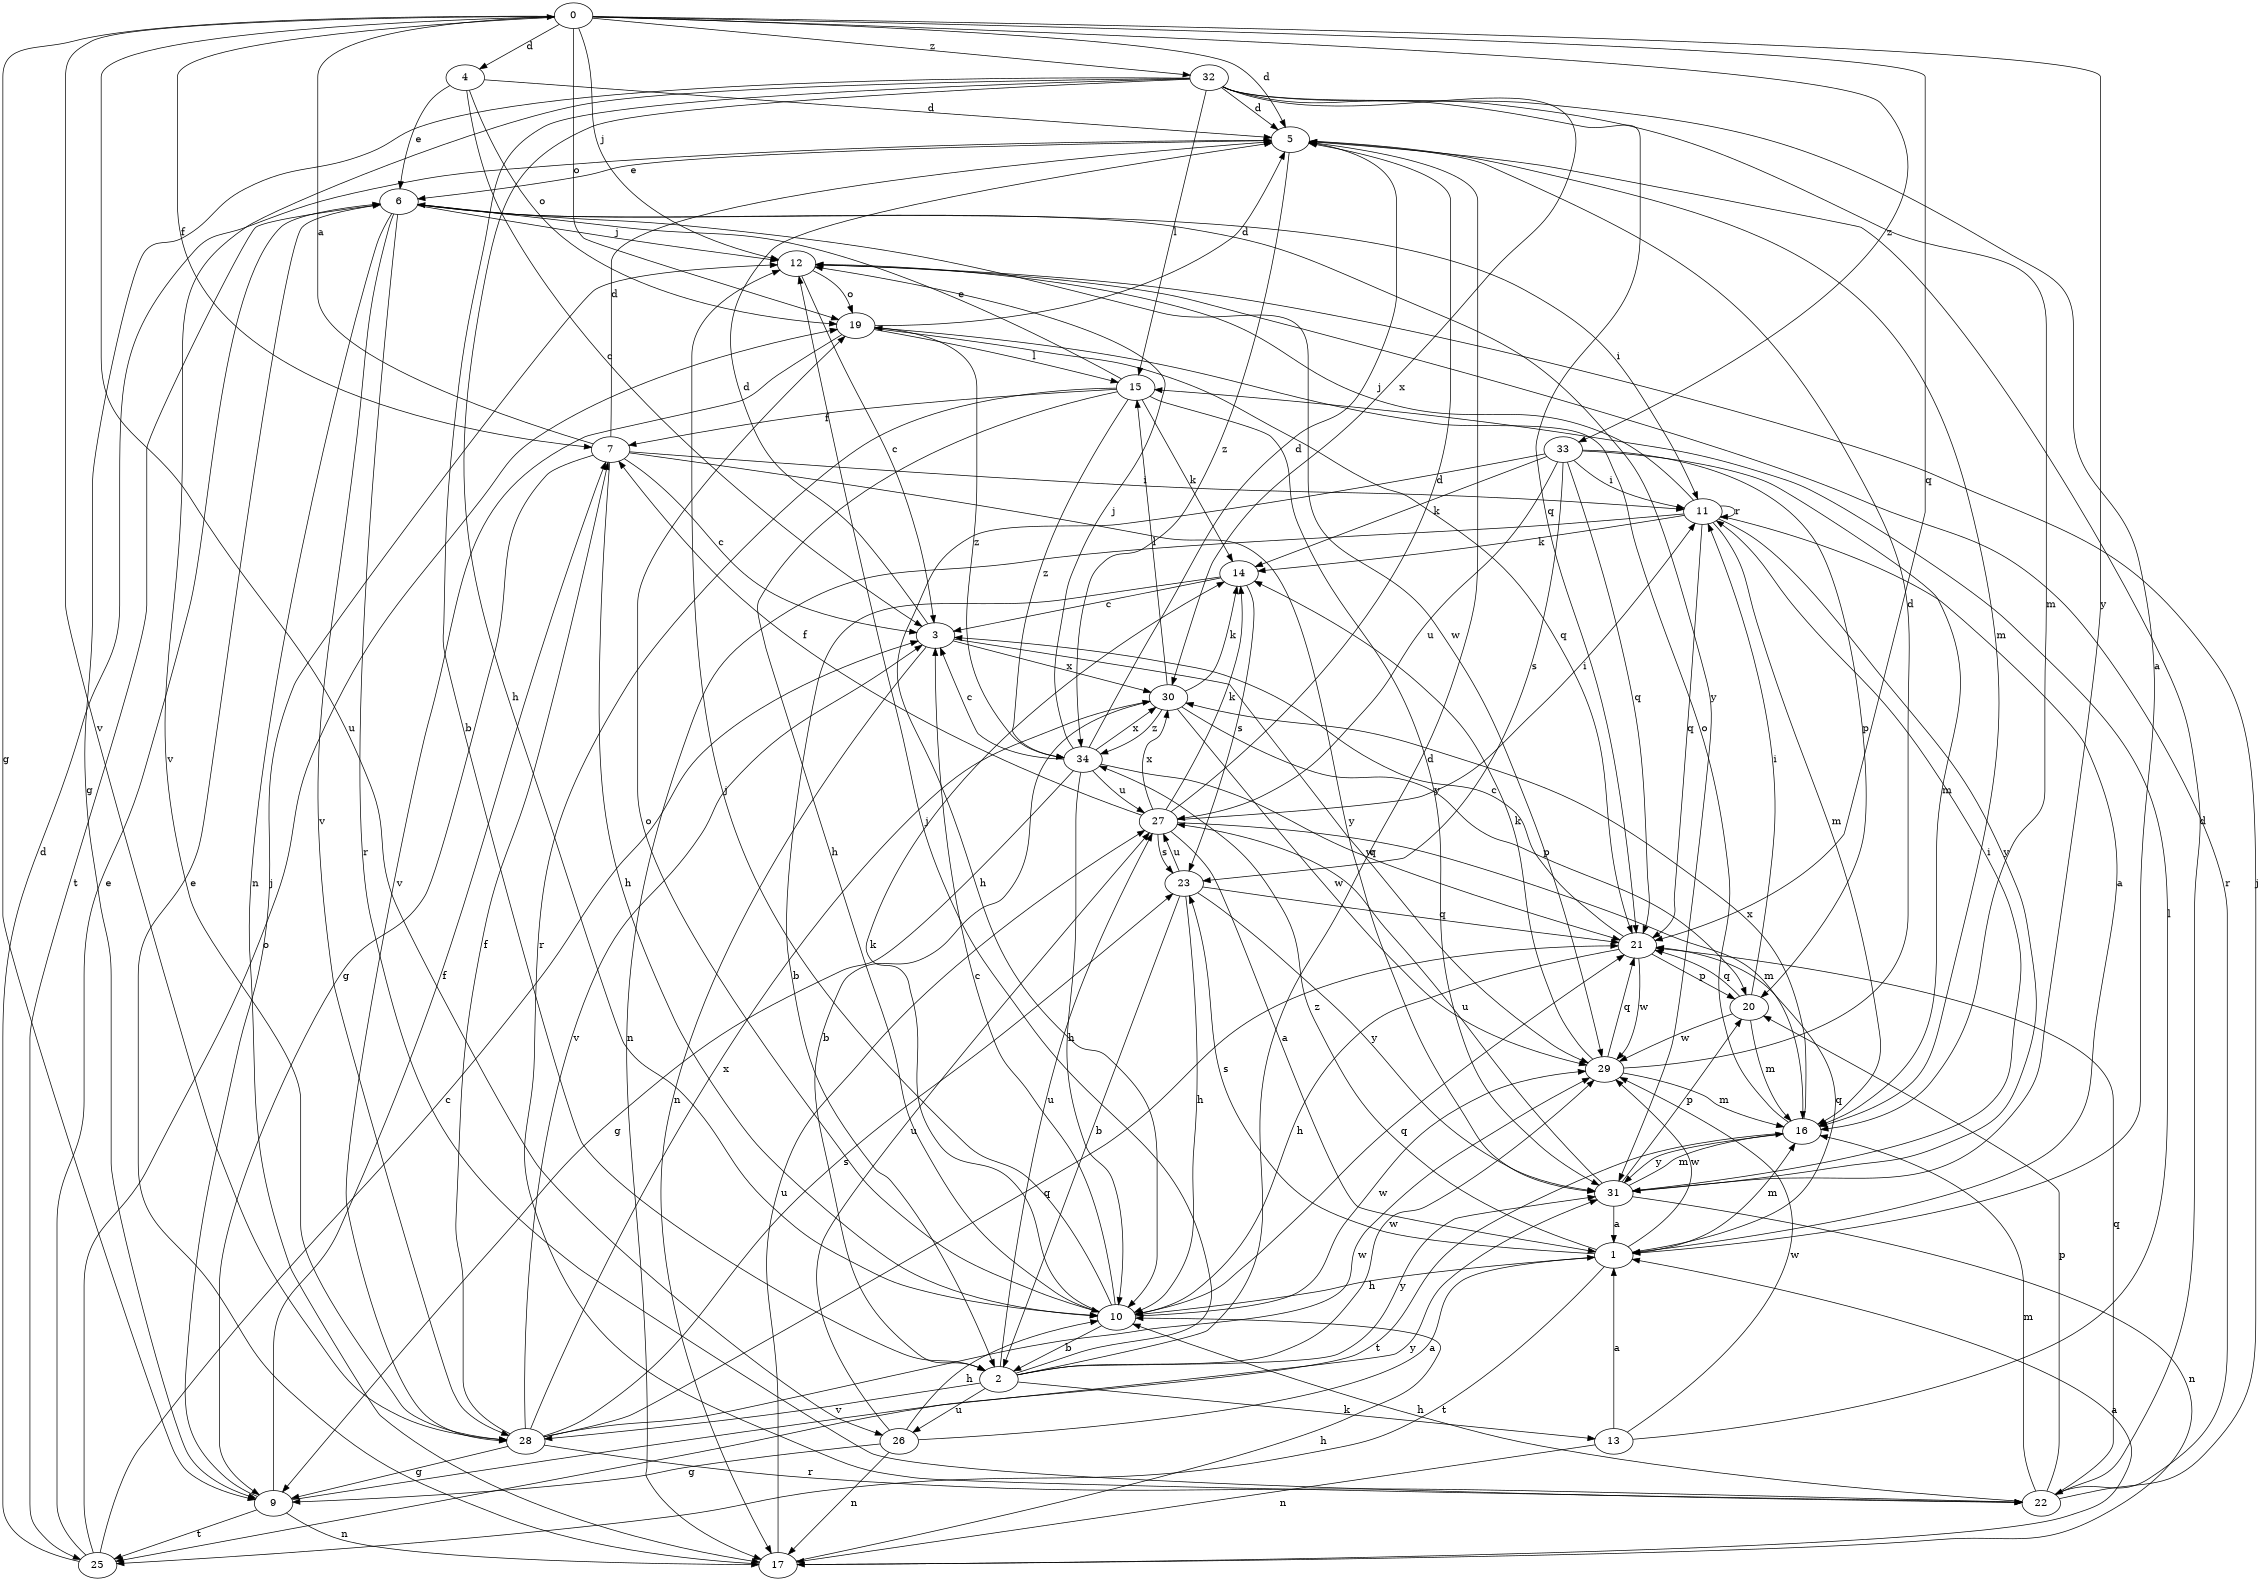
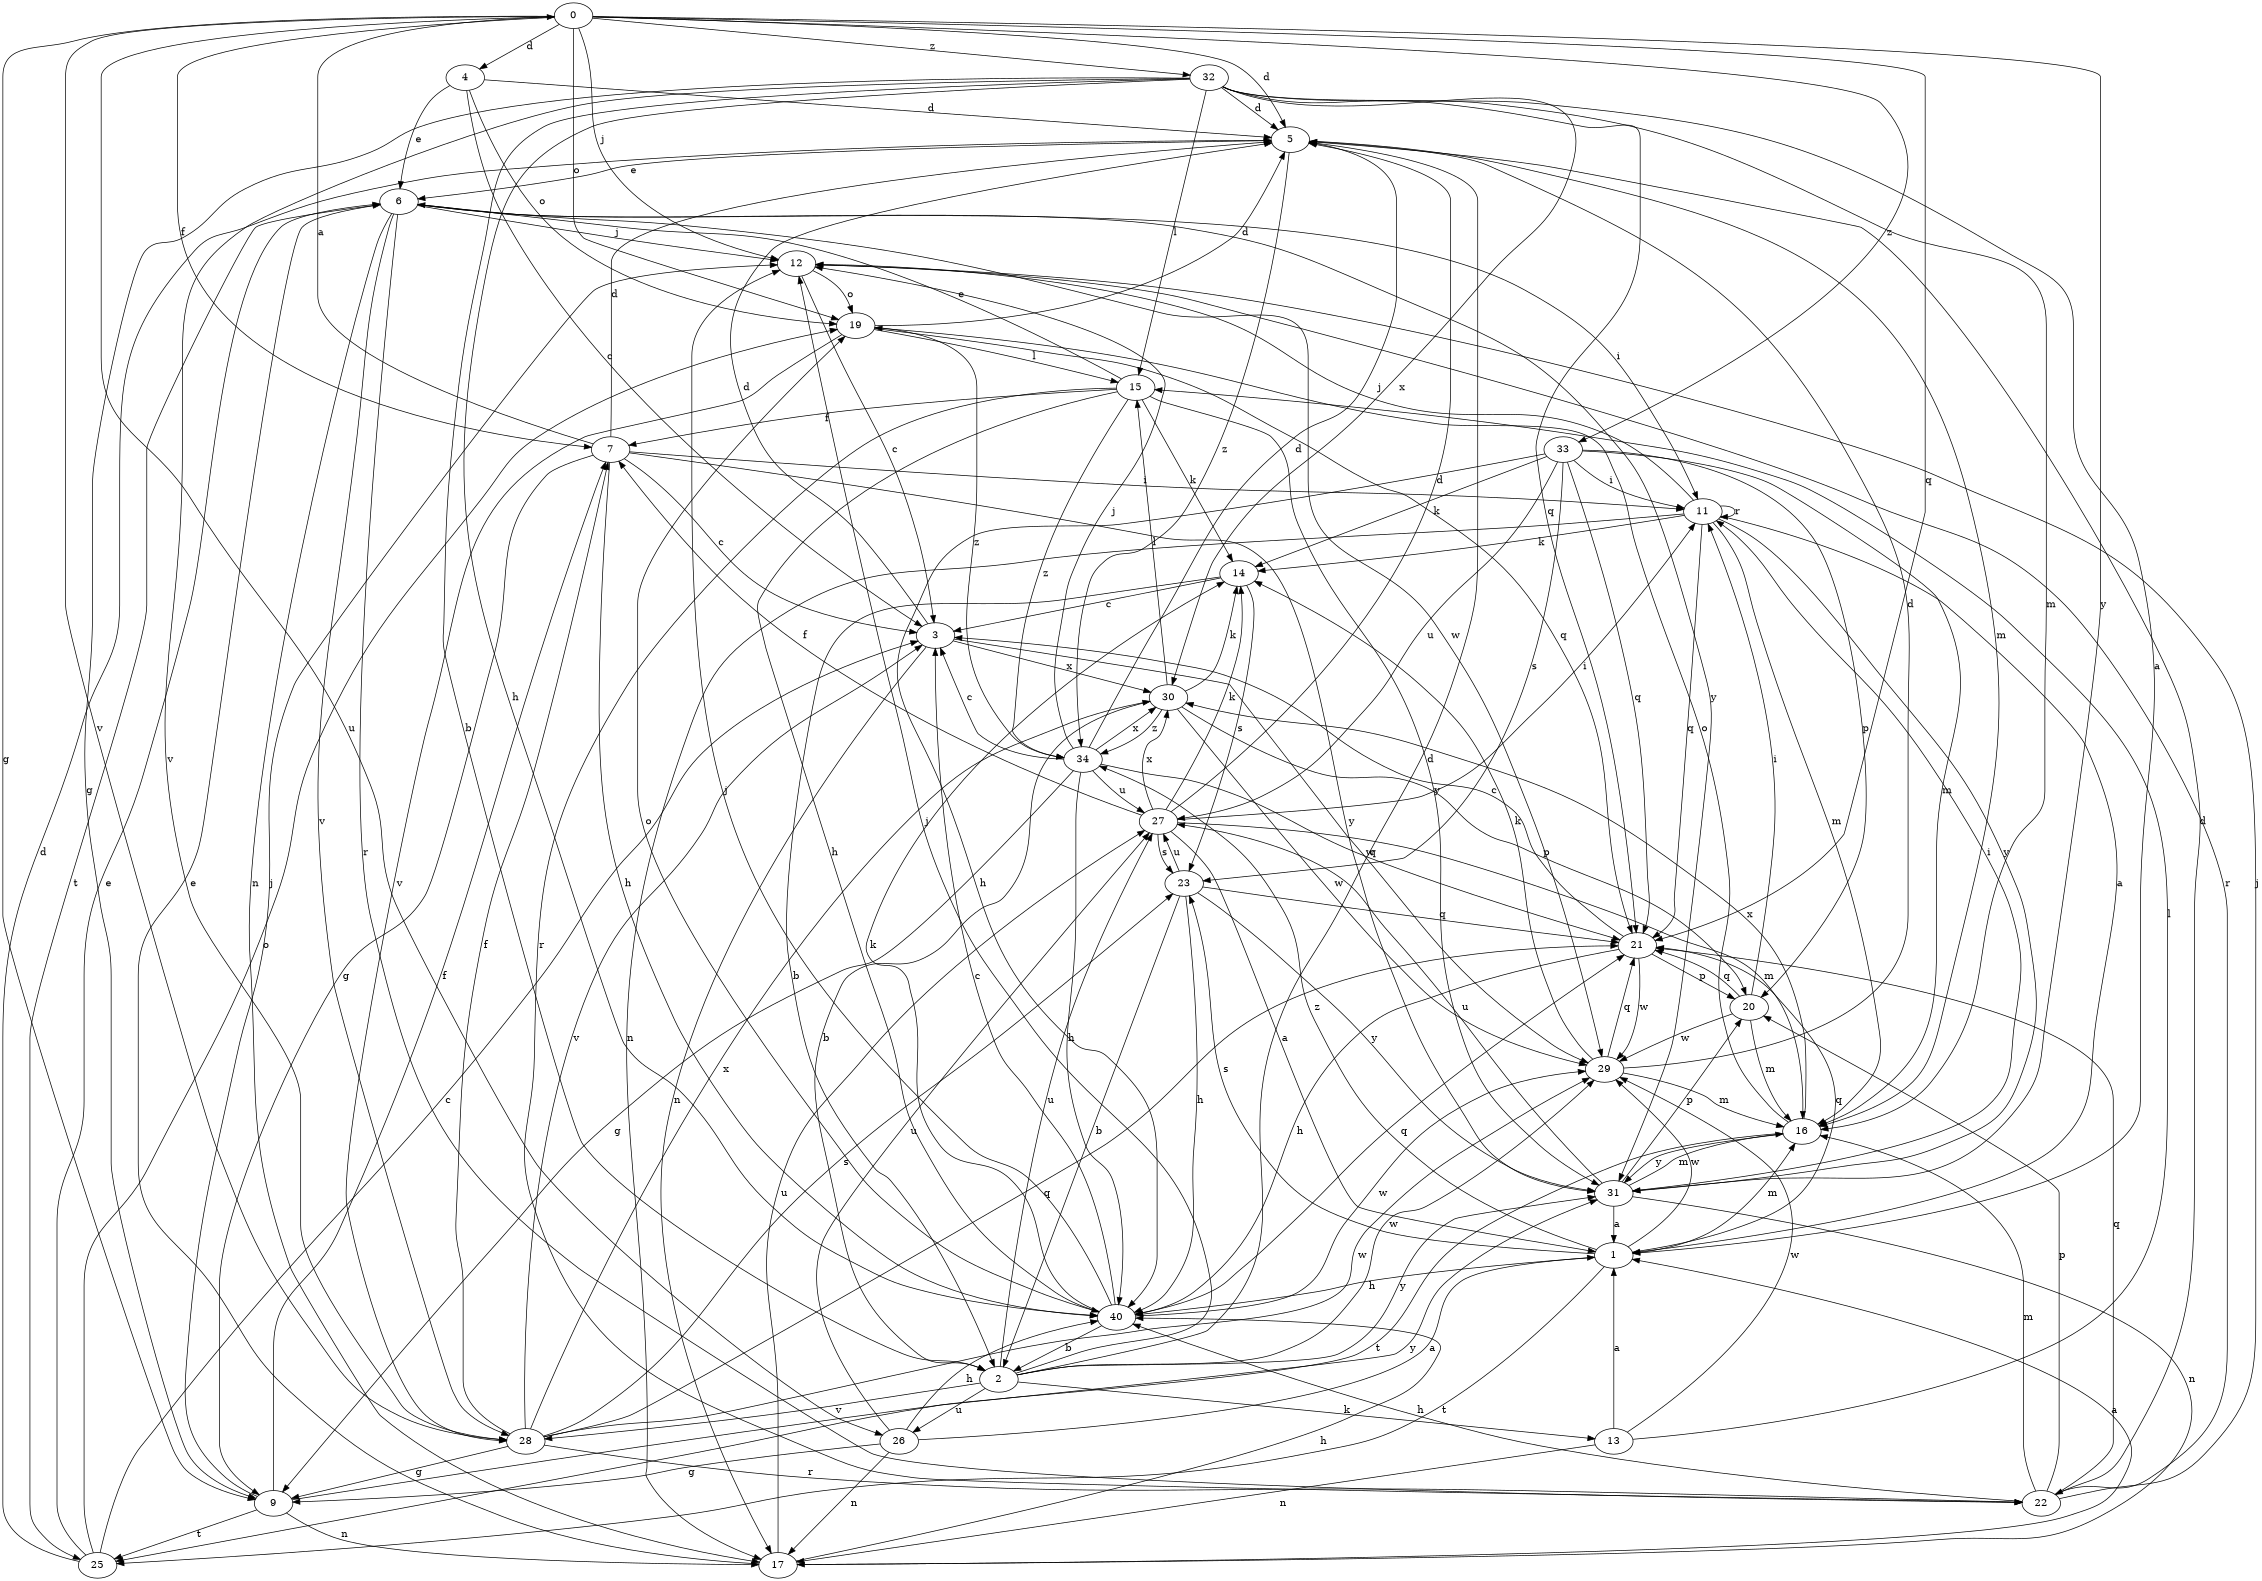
(1116, 1317) -> (1116, 1317)
